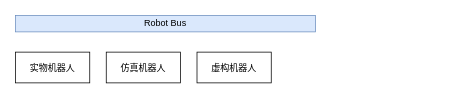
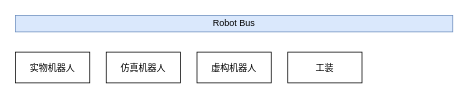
(165, 24) -> (234, 24)
none -> (325, 68)
